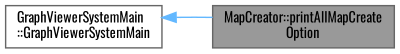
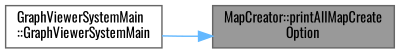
(195, 17) -> (180, 36)
